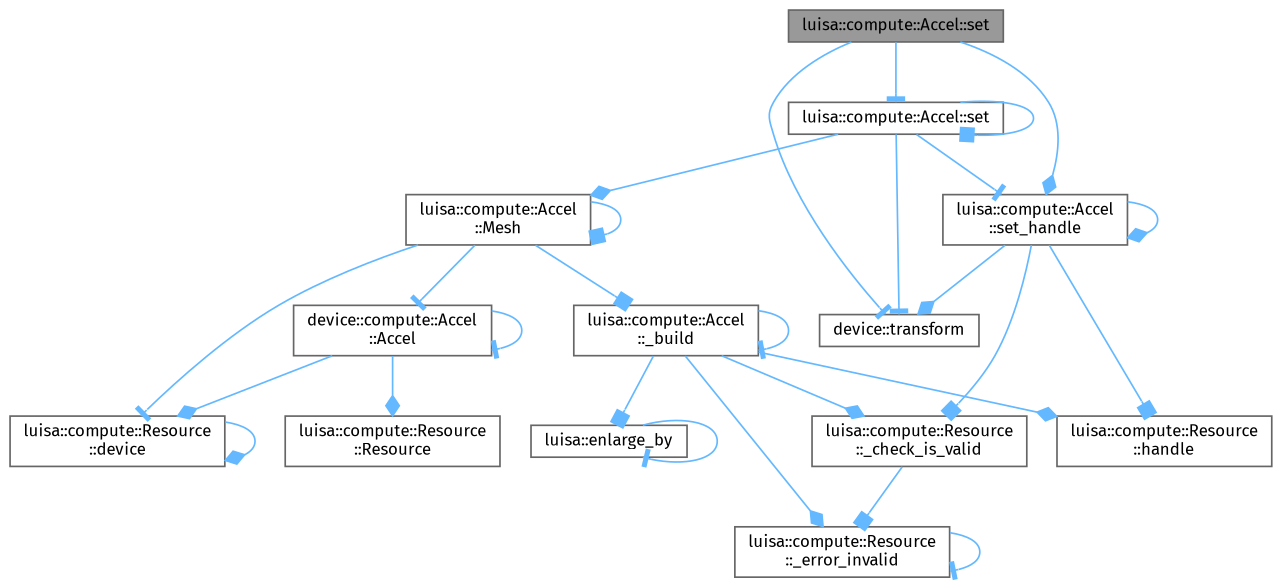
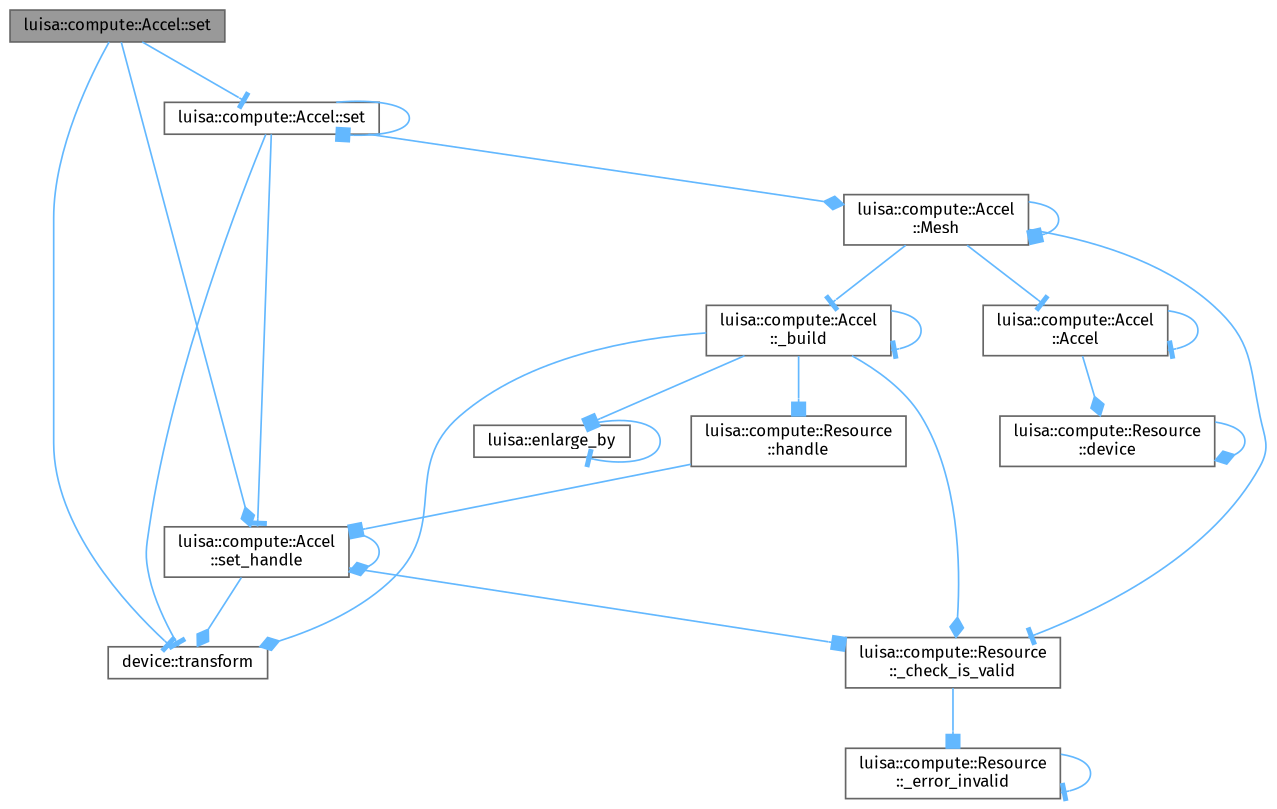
(575, 271) -> (871, 272)
(272, 309) -> (1261, 422)
(1095, 323) -> (528, 496)
(393, 331) -> (1075, 331)
(898, 382) -> (799, 377)
(748, 433) -> (444, 433)
(393, 441) -> none
